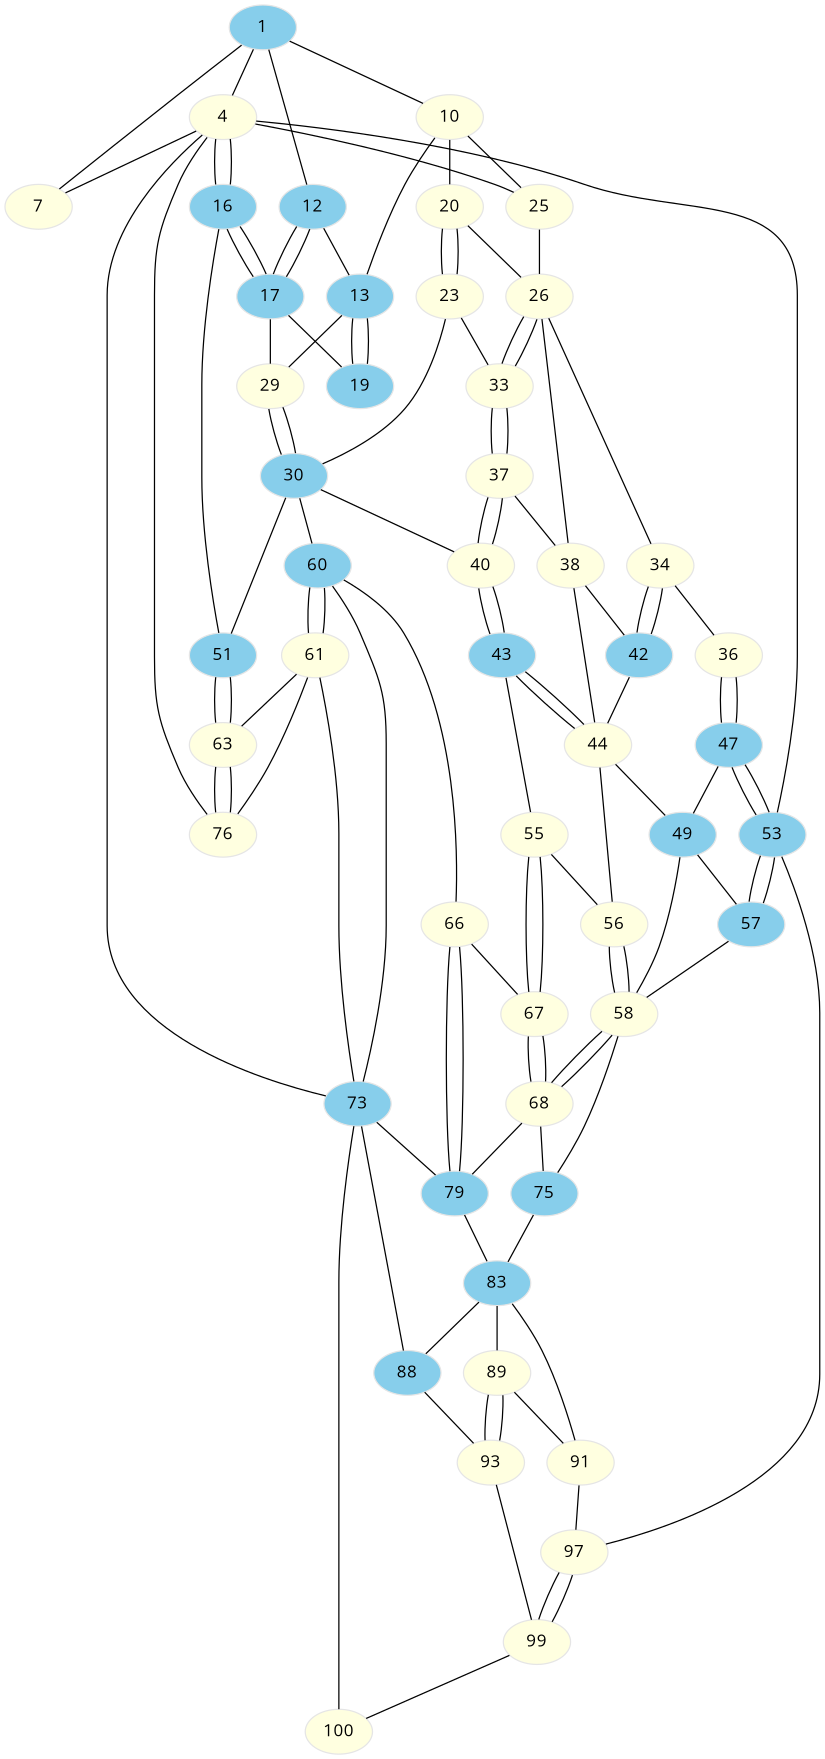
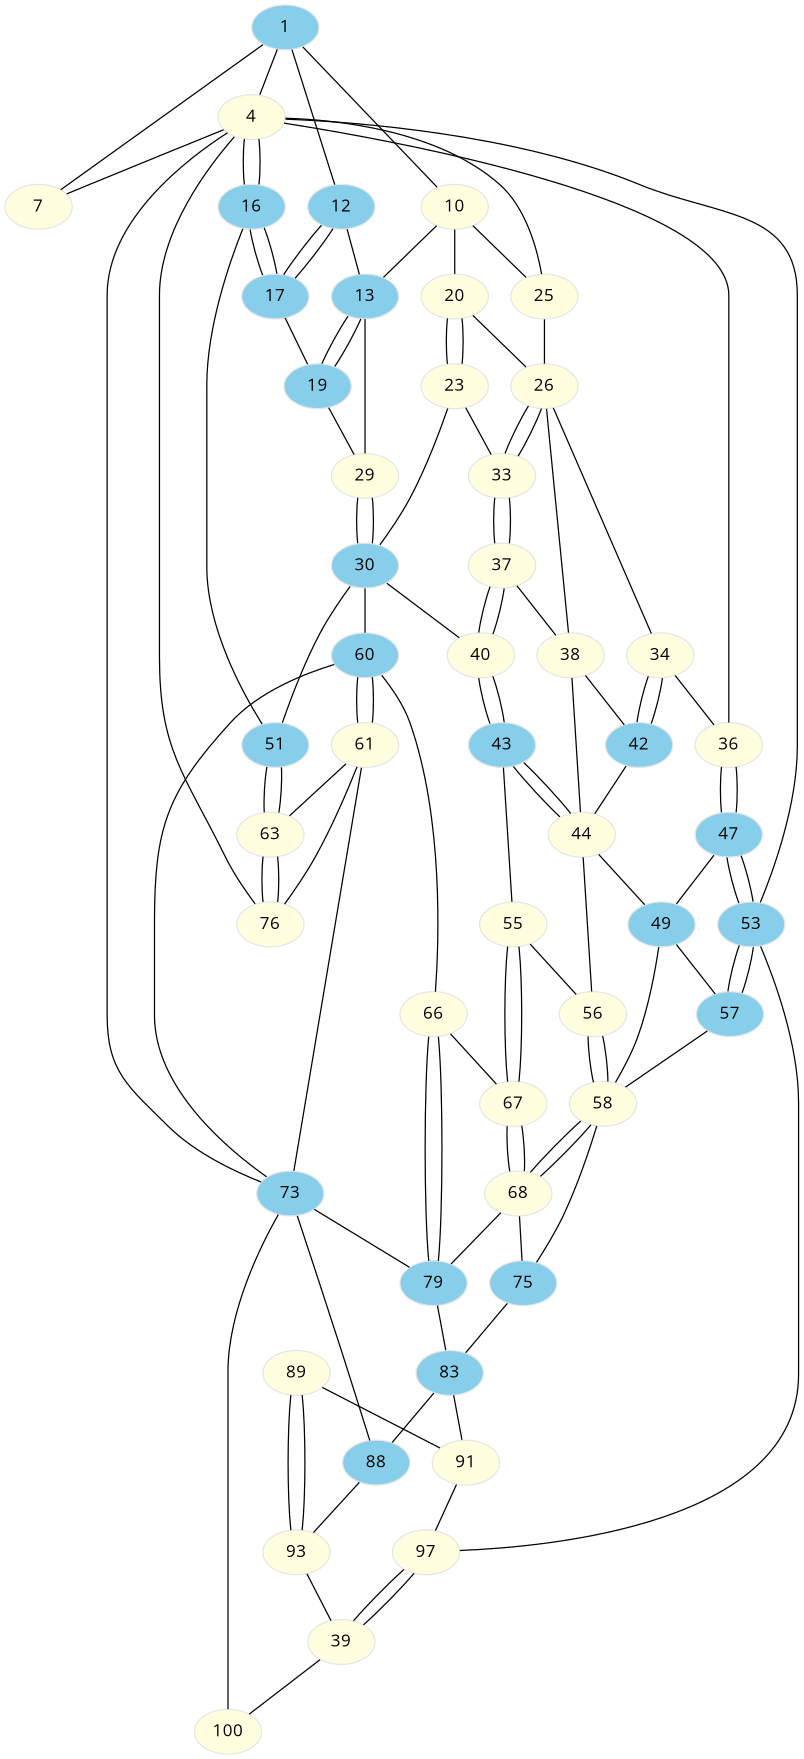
none -> (716, 265)
(270, 341) -> (341, 431)
(497, 1328) -> none
(537, 1642) -> (341, 1642)
